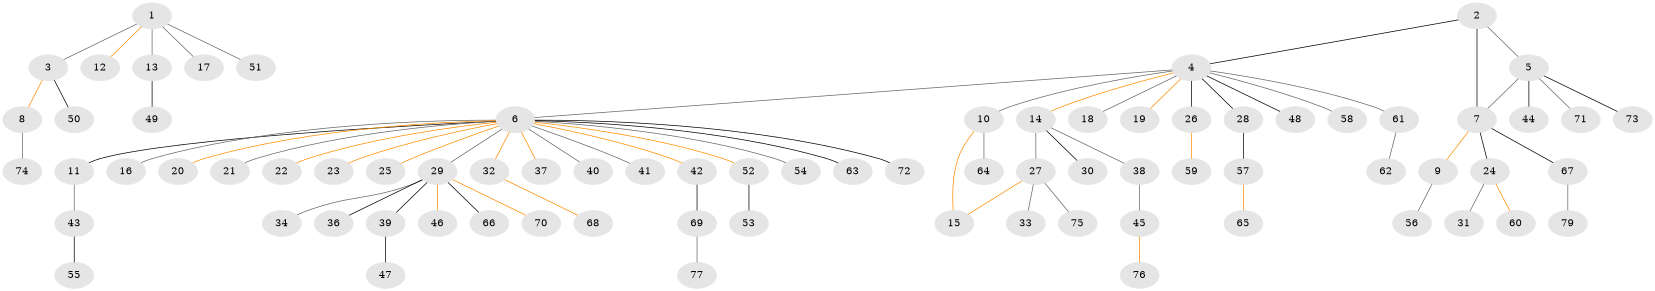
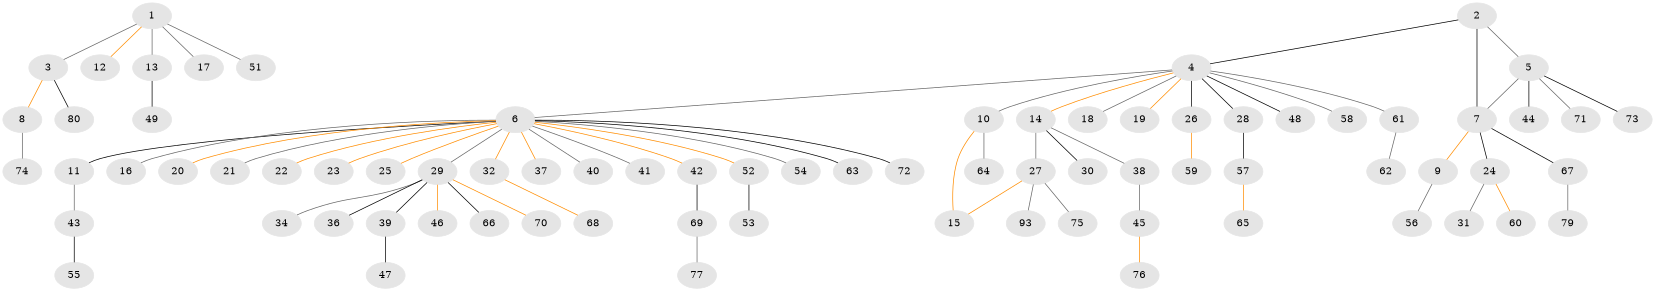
(74, 120) -> (74, 120)
(1026, 223) -> (1026, 223)
